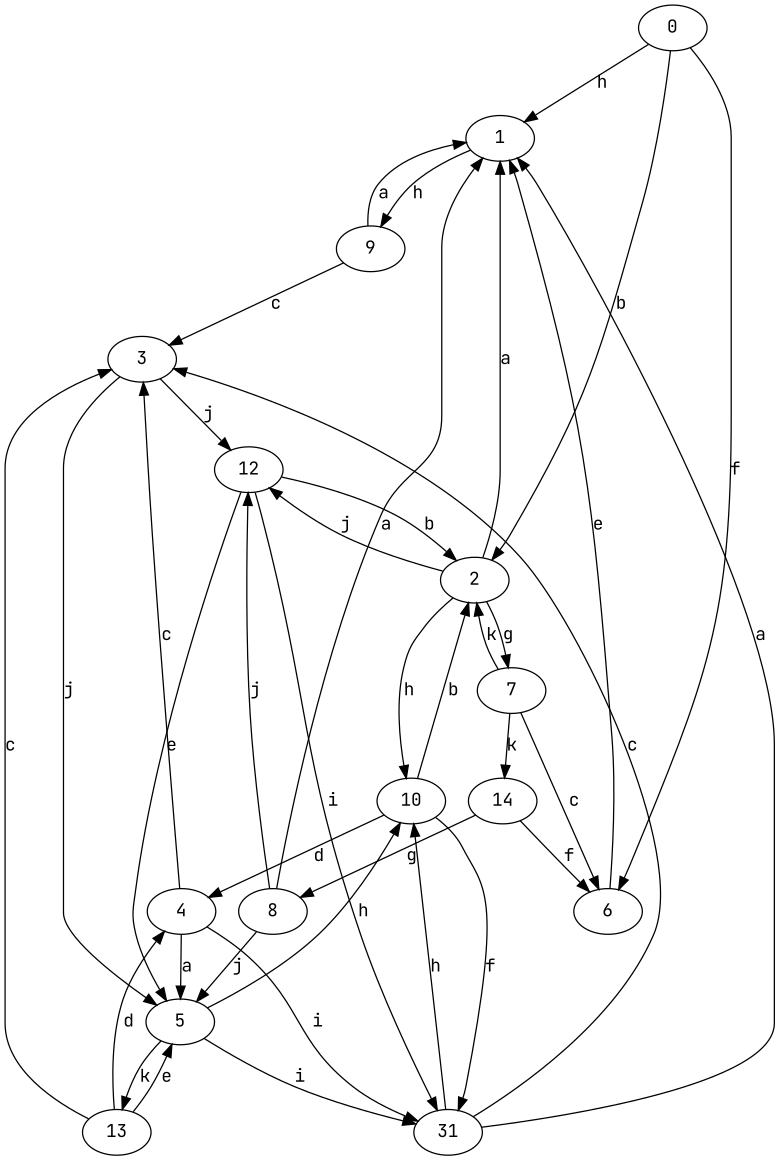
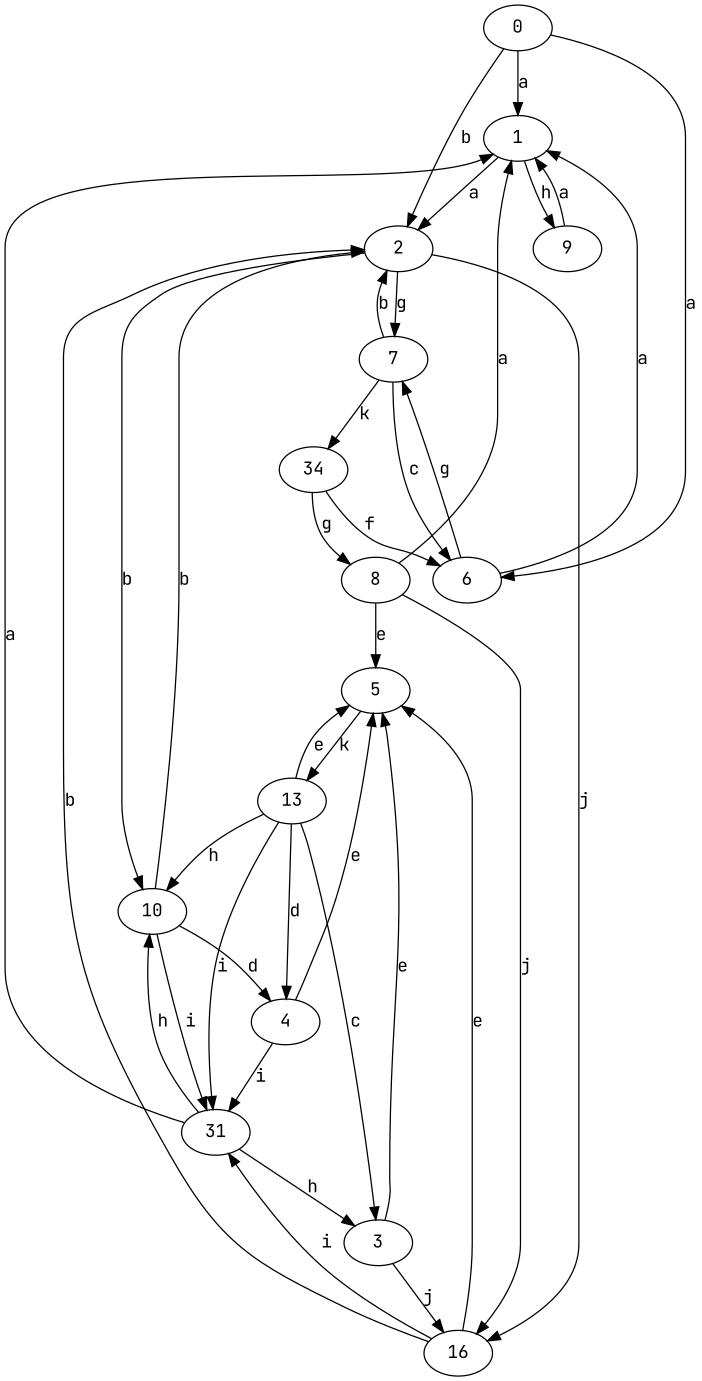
(602, 83) -> (524, 83)
(262, 301) -> none
(500, 367) -> (463, 189)
(249, 470) -> (458, 1353)
(736, 470) -> (691, 304)
none -> (435, 475)
(599, 525) -> (643, 359)
(492, 635) -> (384, 304)
(160, 642) -> none
(69, 691) -> (403, 967)
(409, 691) -> (128, 580)
(633, 746) -> (313, 1188)
(503, 801) -> (314, 470)
(316, 937) -> (215, 842)
(187, 967) -> (356, 856)
(238, 967) -> (381, 635)
(491, 967) -> (191, 1022)
(300, 1089) -> (217, 960)
